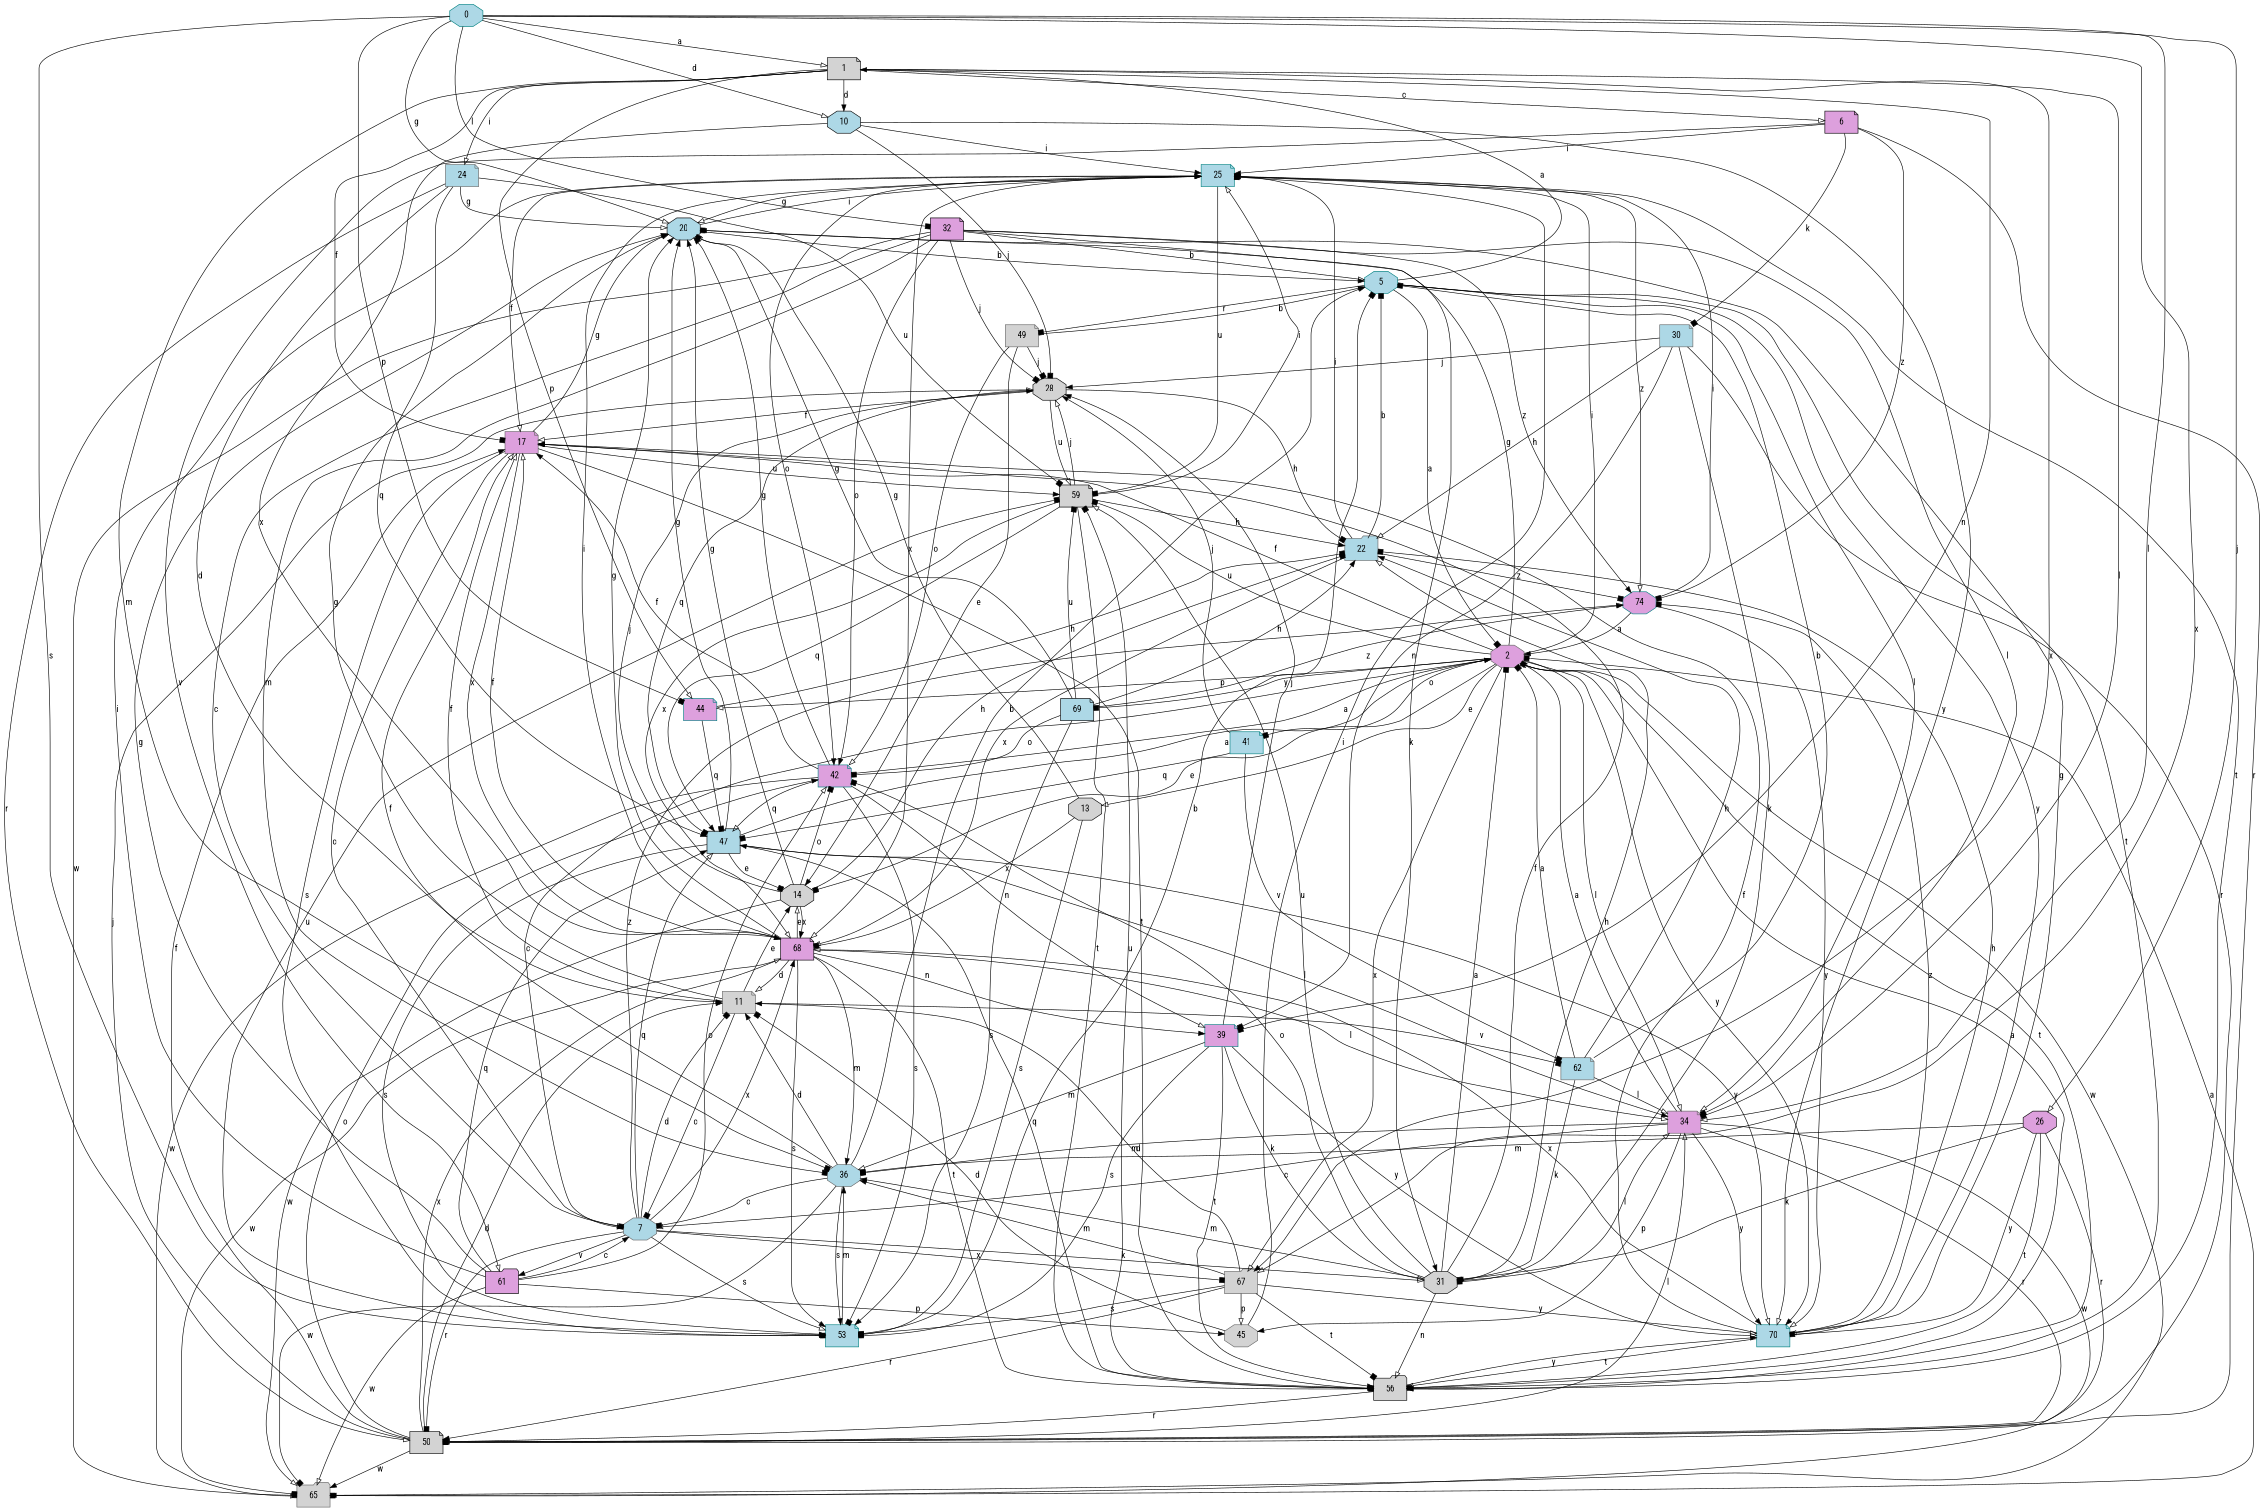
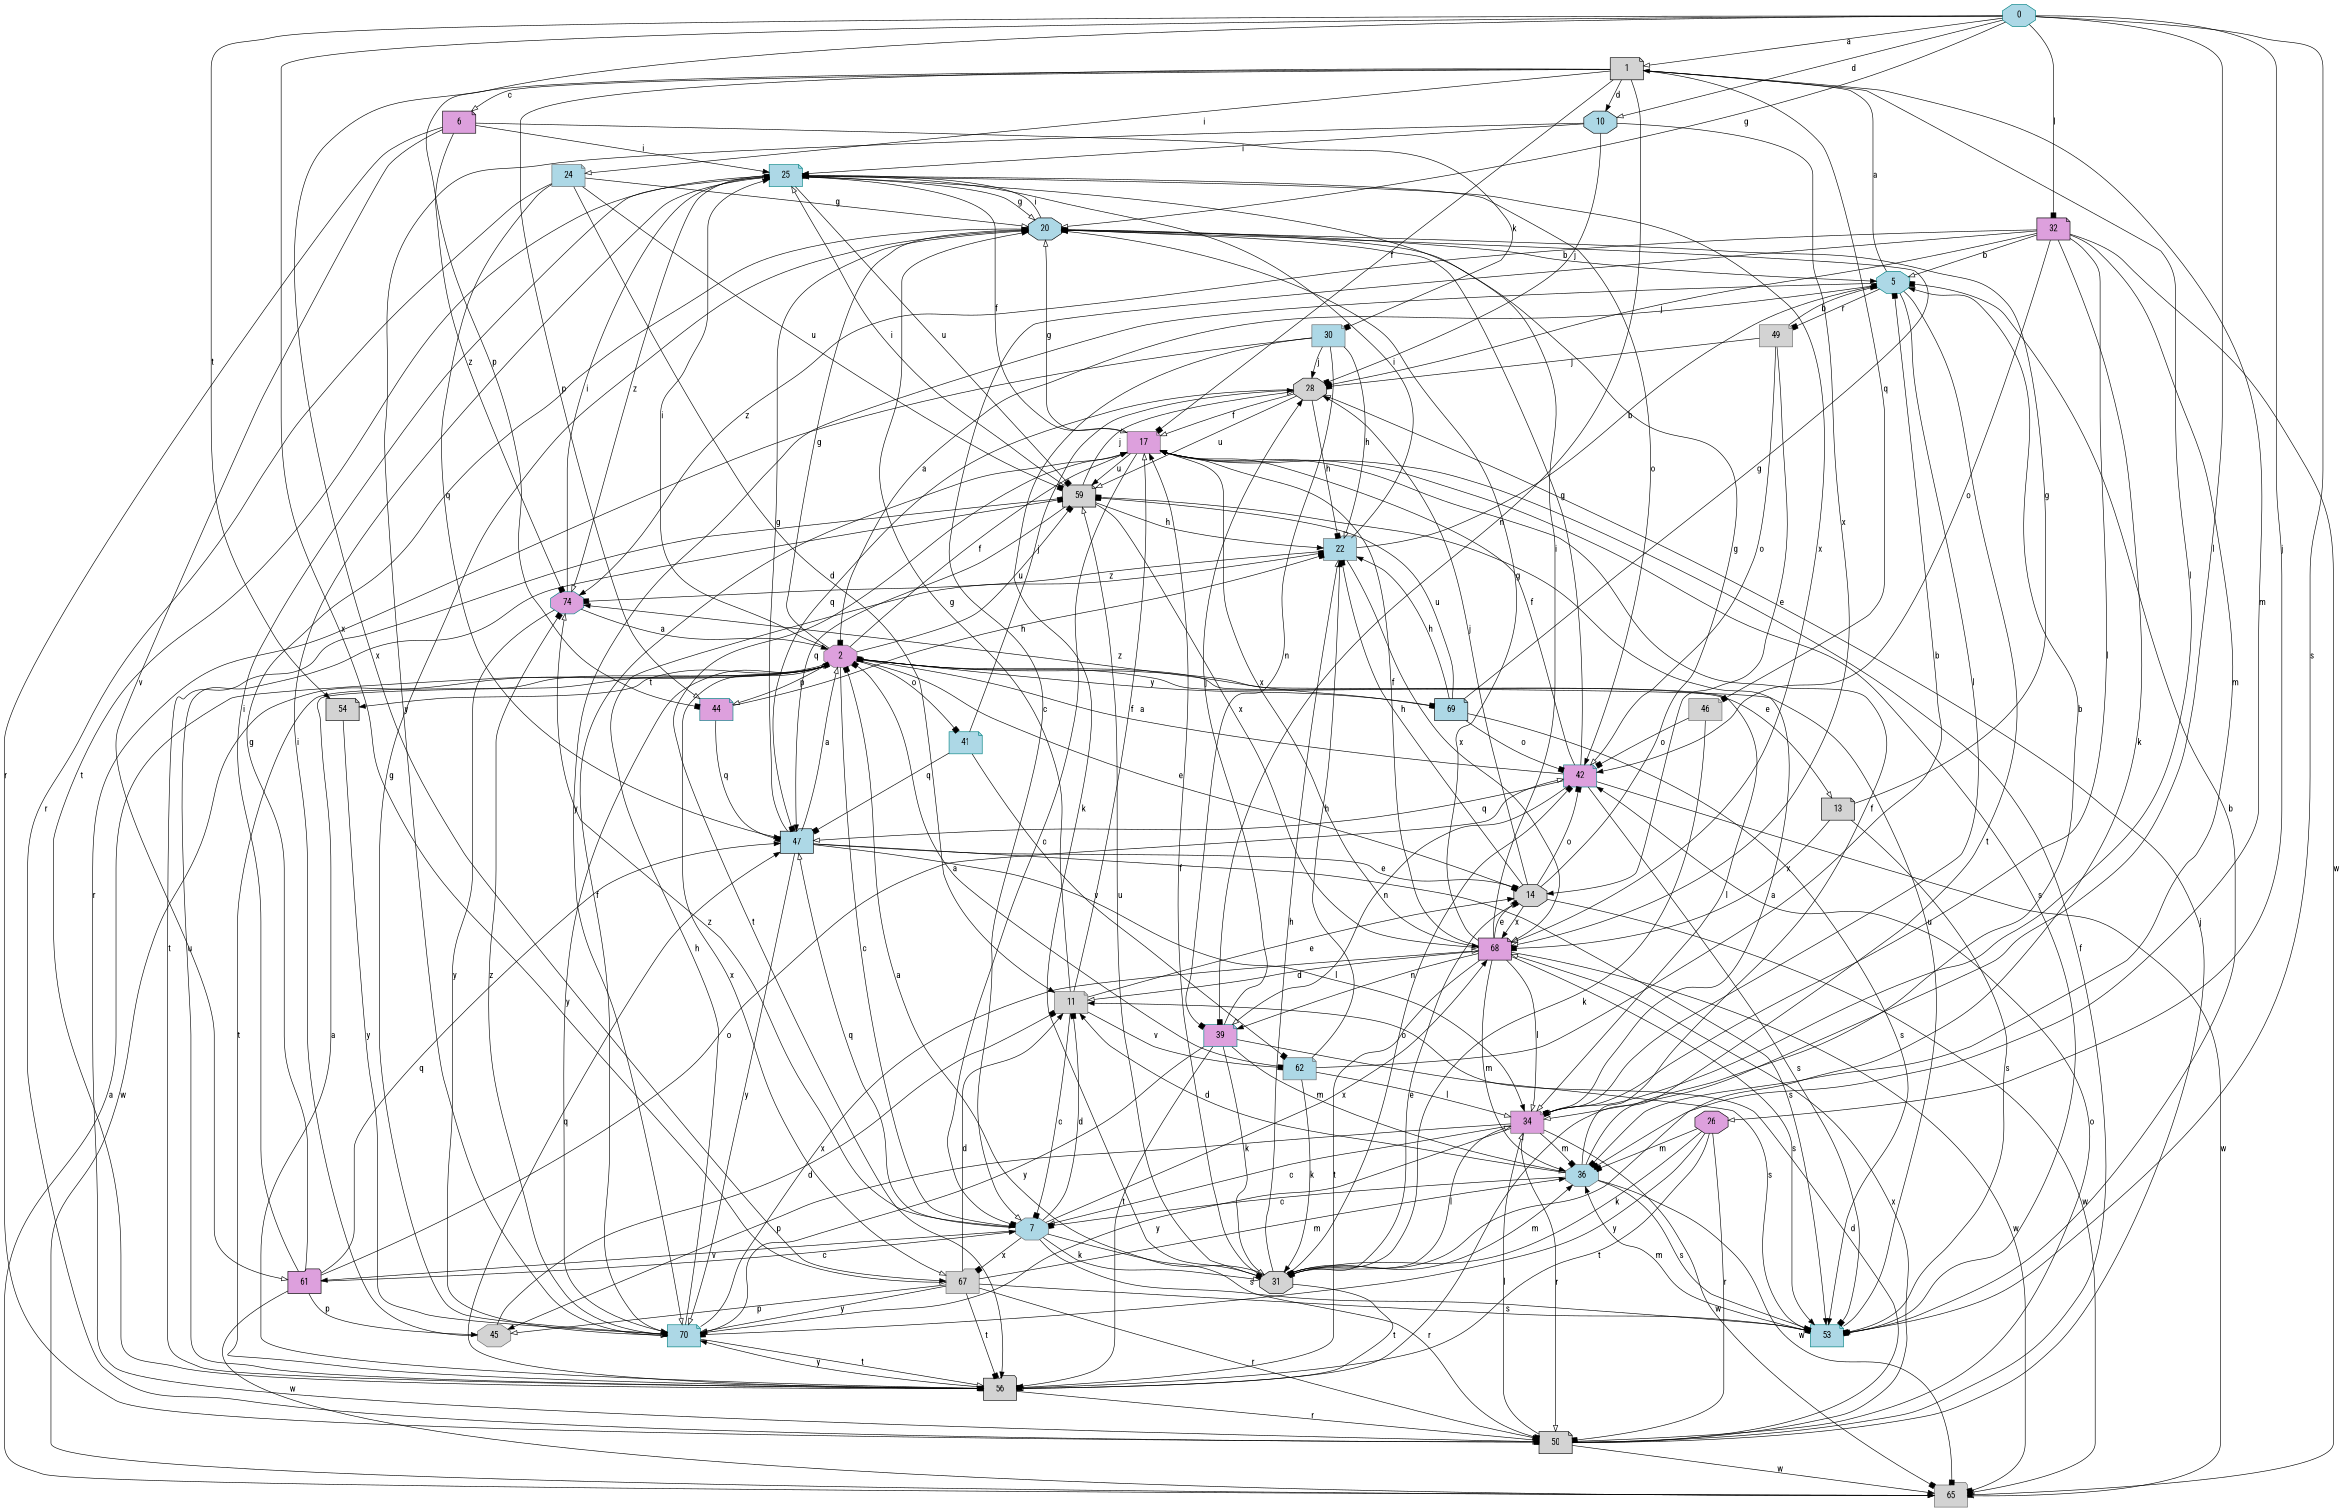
none -> (343, 710)
none -> (1705, 710)
(1085, 809) -> (1838, 809)
none -> (1407, 1113)
(1422, 1336) -> (1394, 1336)
